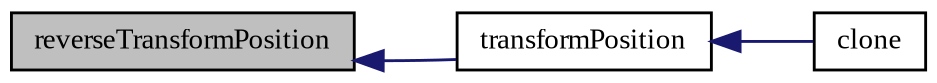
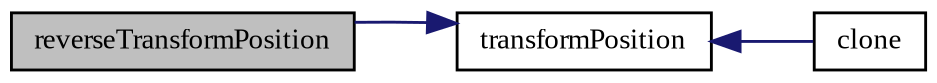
(420, 60) -> (391, 22)
